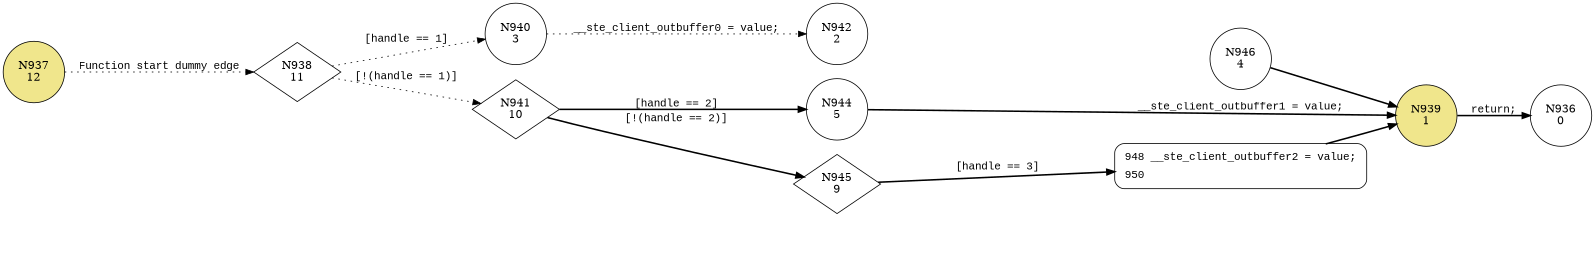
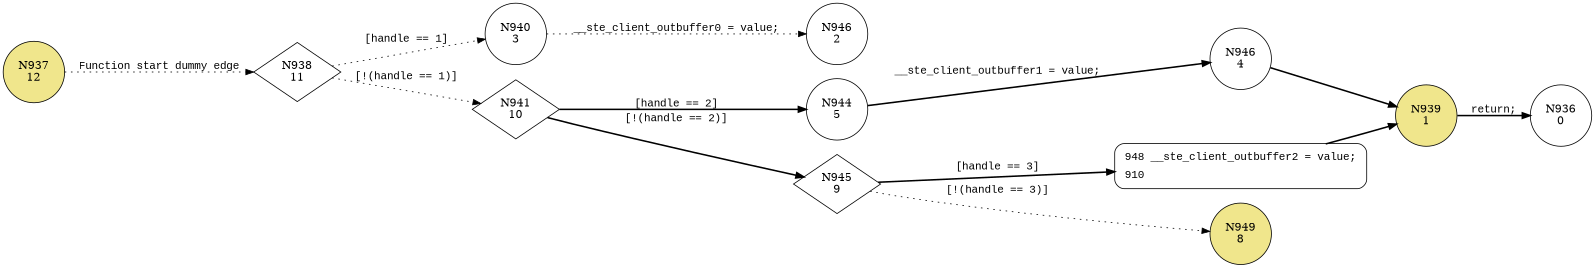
(837, 34) -> (837, 34)
(1128, 112) -> (1035, 85)
(1135, 175) -> (1135, 175)
none -> (1241, 234)
